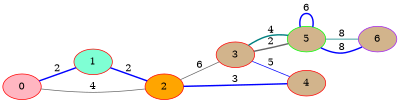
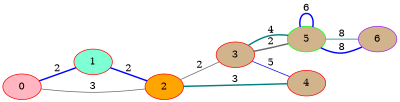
(200, 65) -> (200, 65)
(235, 85) -> (235, 85)
(93, 86) -> (93, 86)
